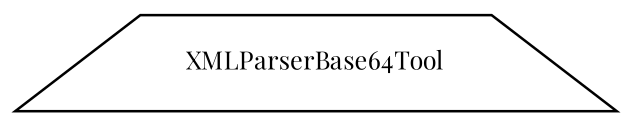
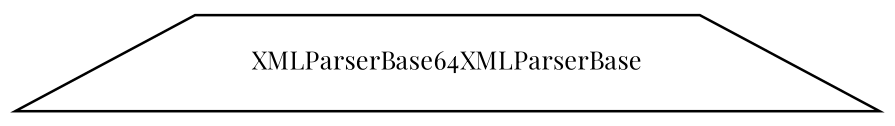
(316, 63) -> (447, 63)
